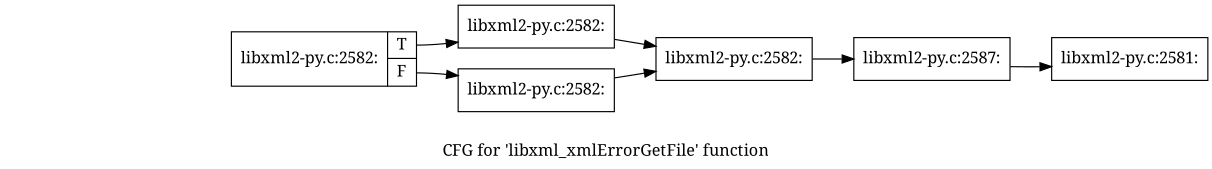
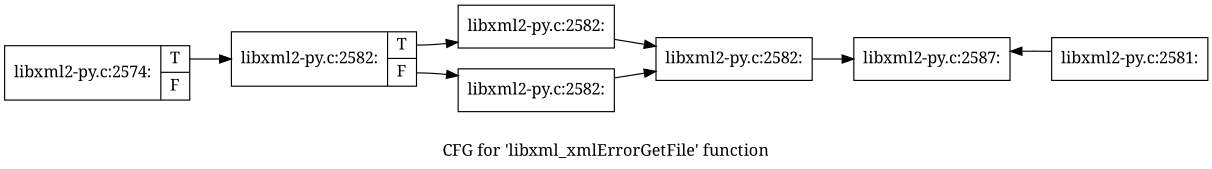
(1025, 67) -> (1037, 51)
none -> (97, 73)
